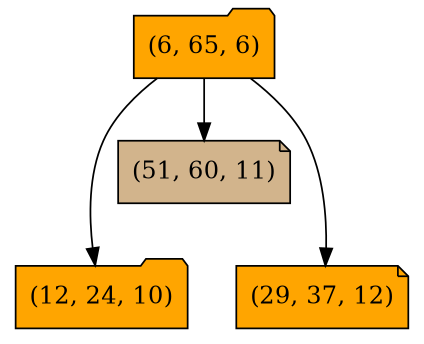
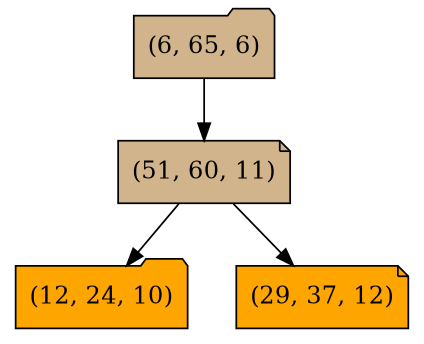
(204, 47) -> (204, 47)
(99, 153) -> (158, 228)
(312, 153) -> (257, 228)
